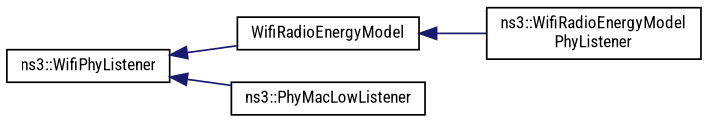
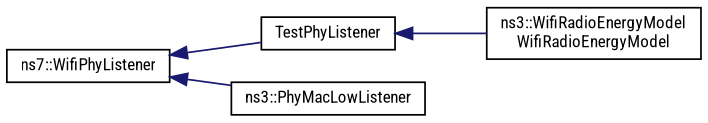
(328, 33) -> (328, 33)
(594, 33) -> (594, 33)
(88, 66) -> (88, 66)
